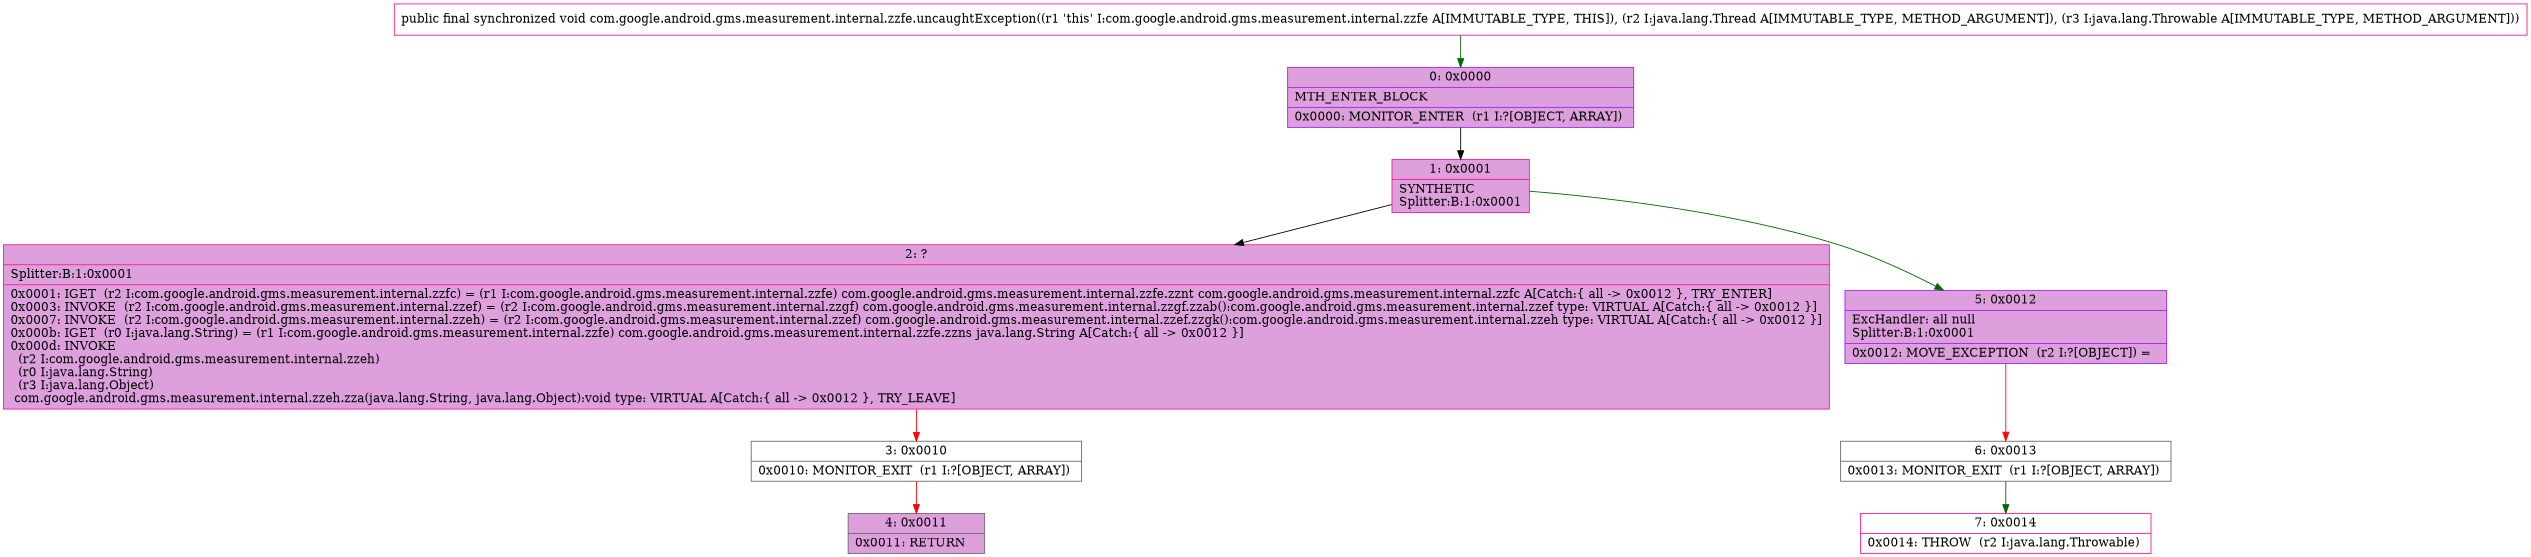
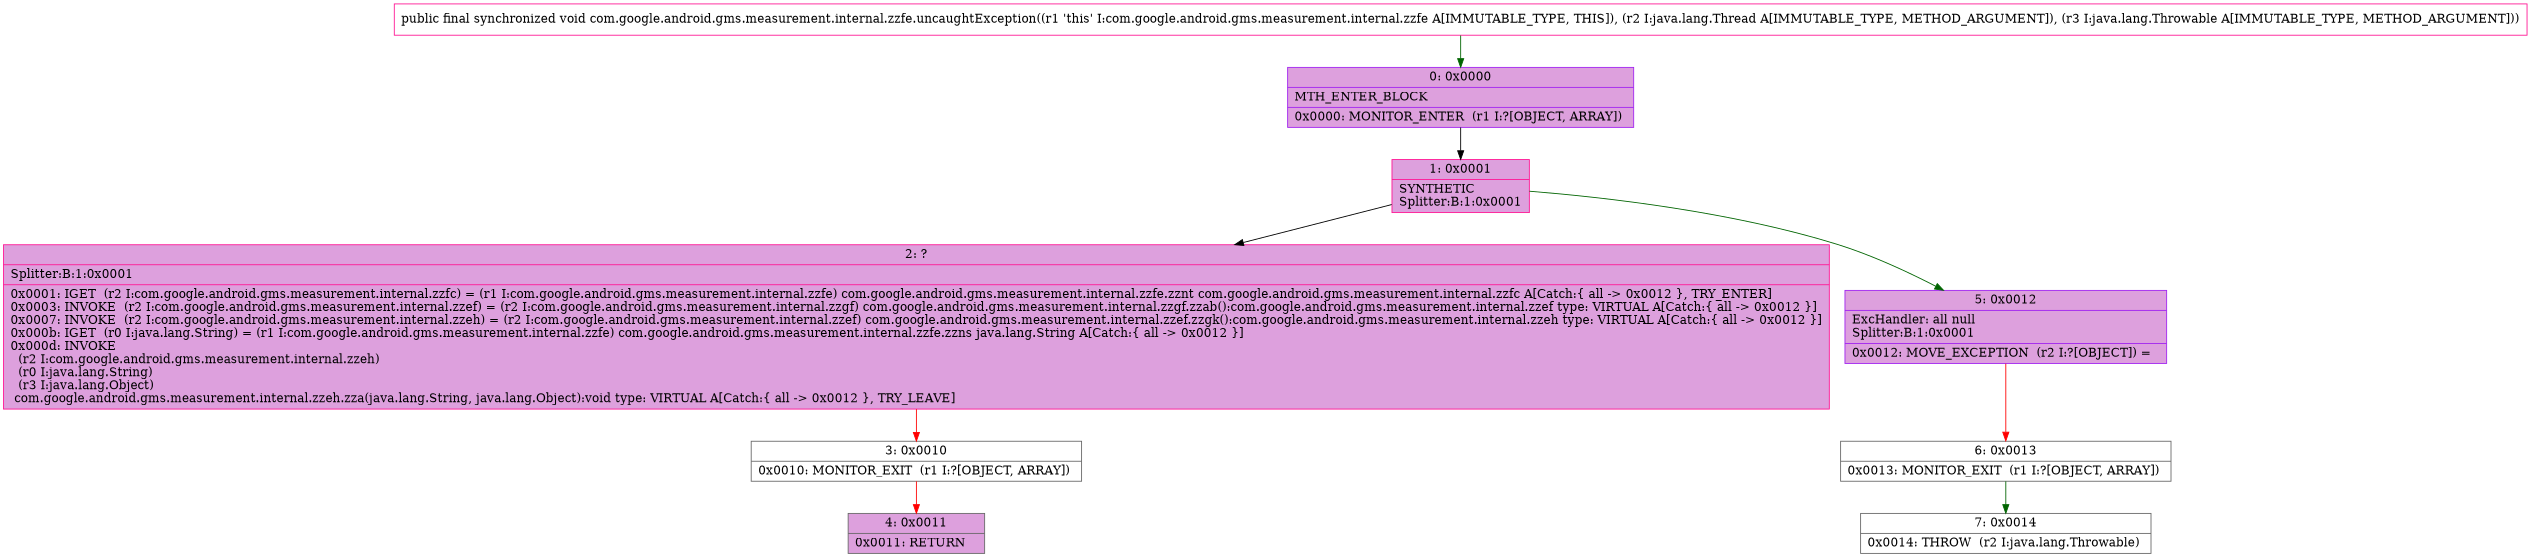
(2006, 533) -> (2006, 533)
